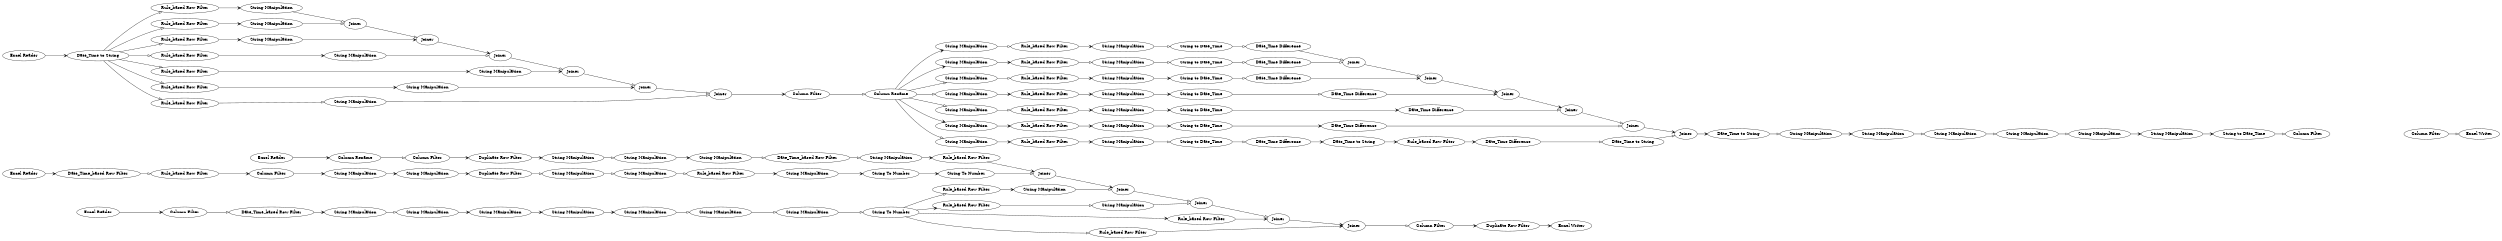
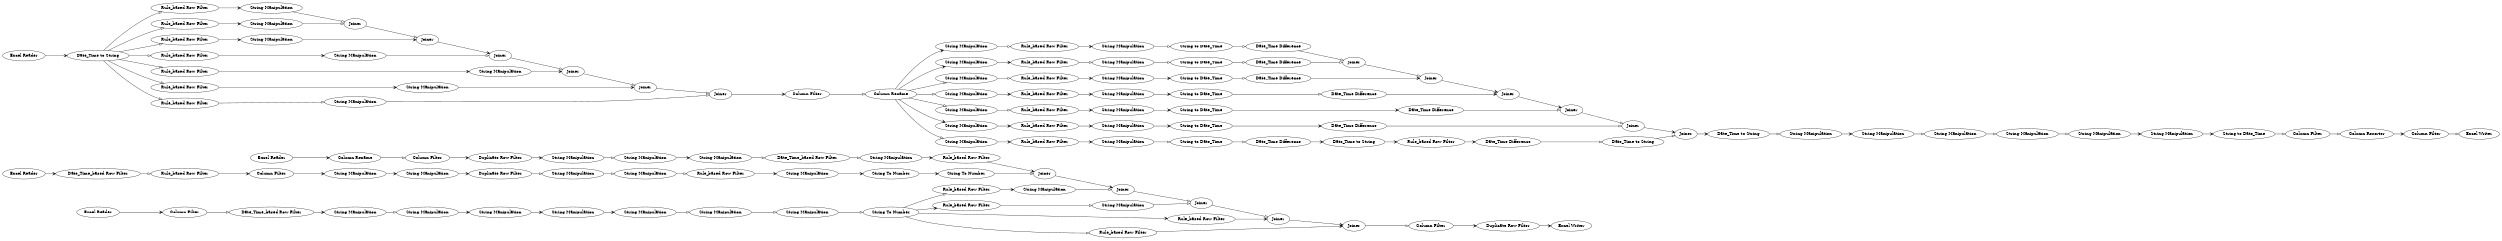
none -> (2367, 134)
